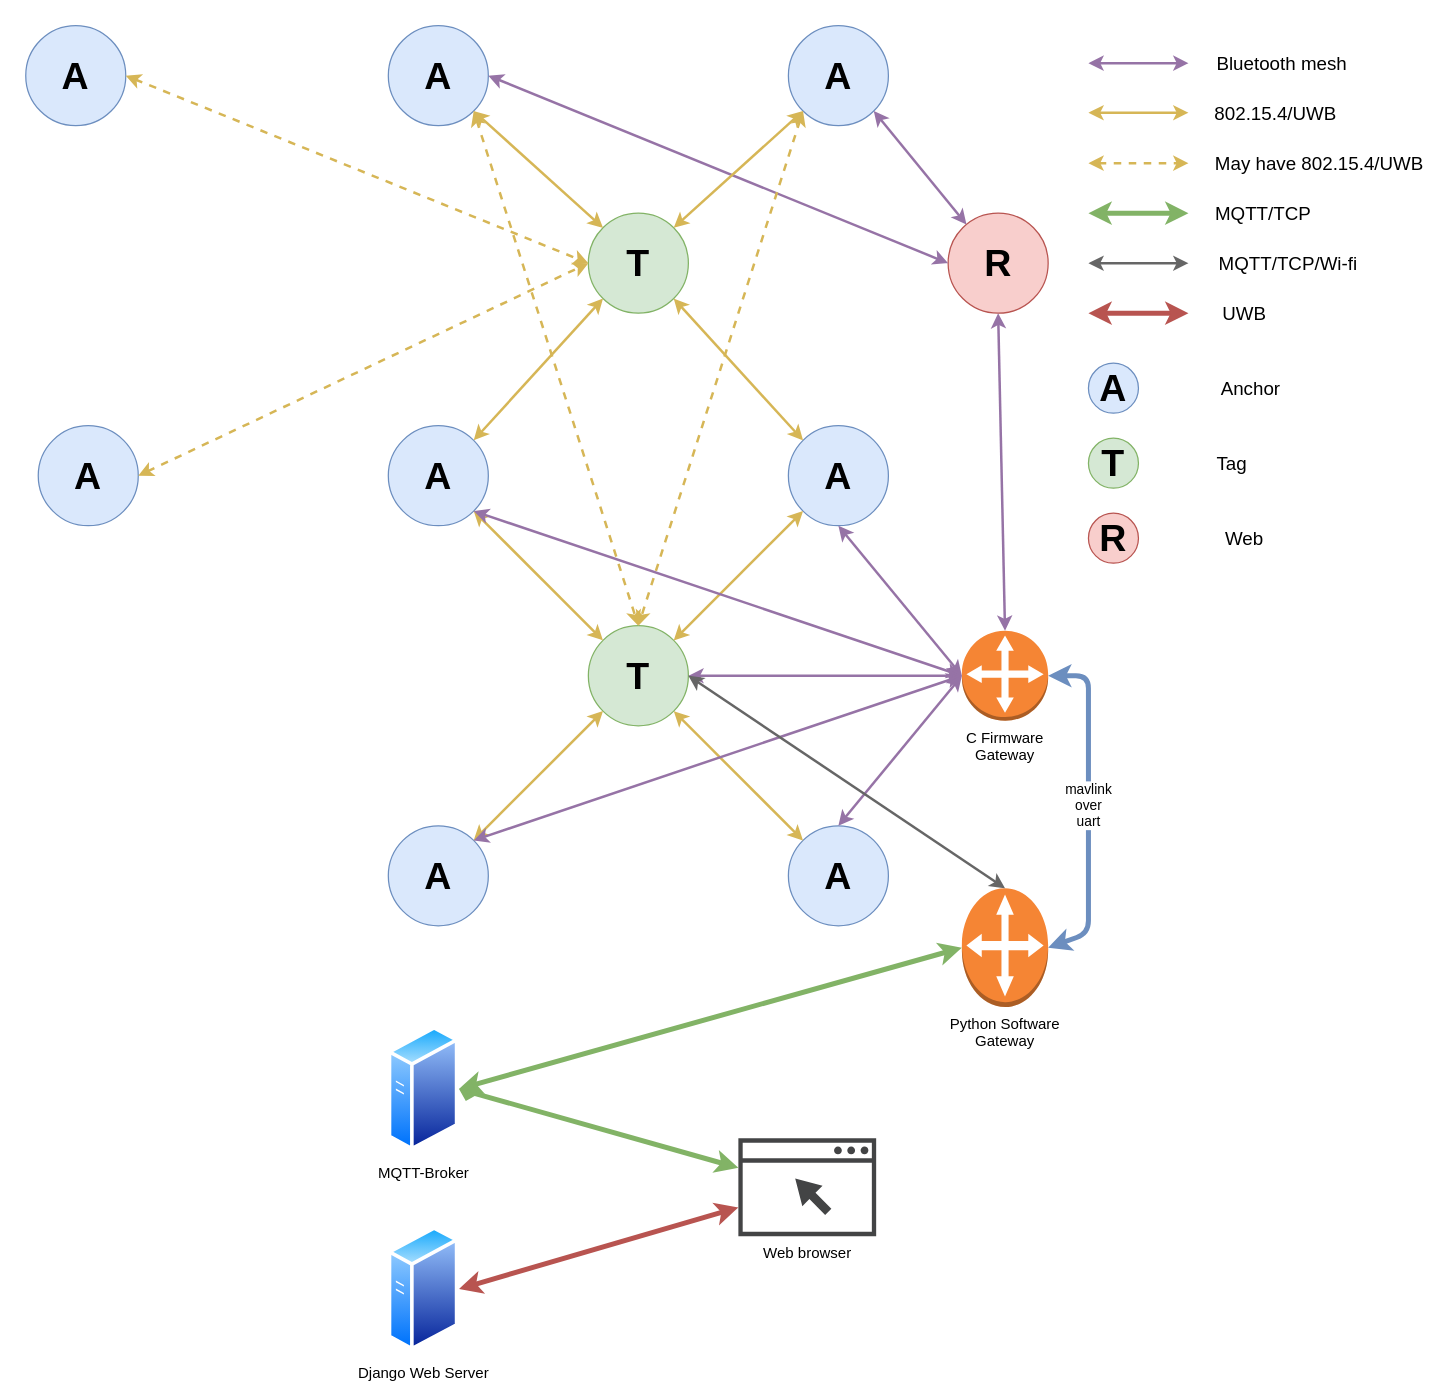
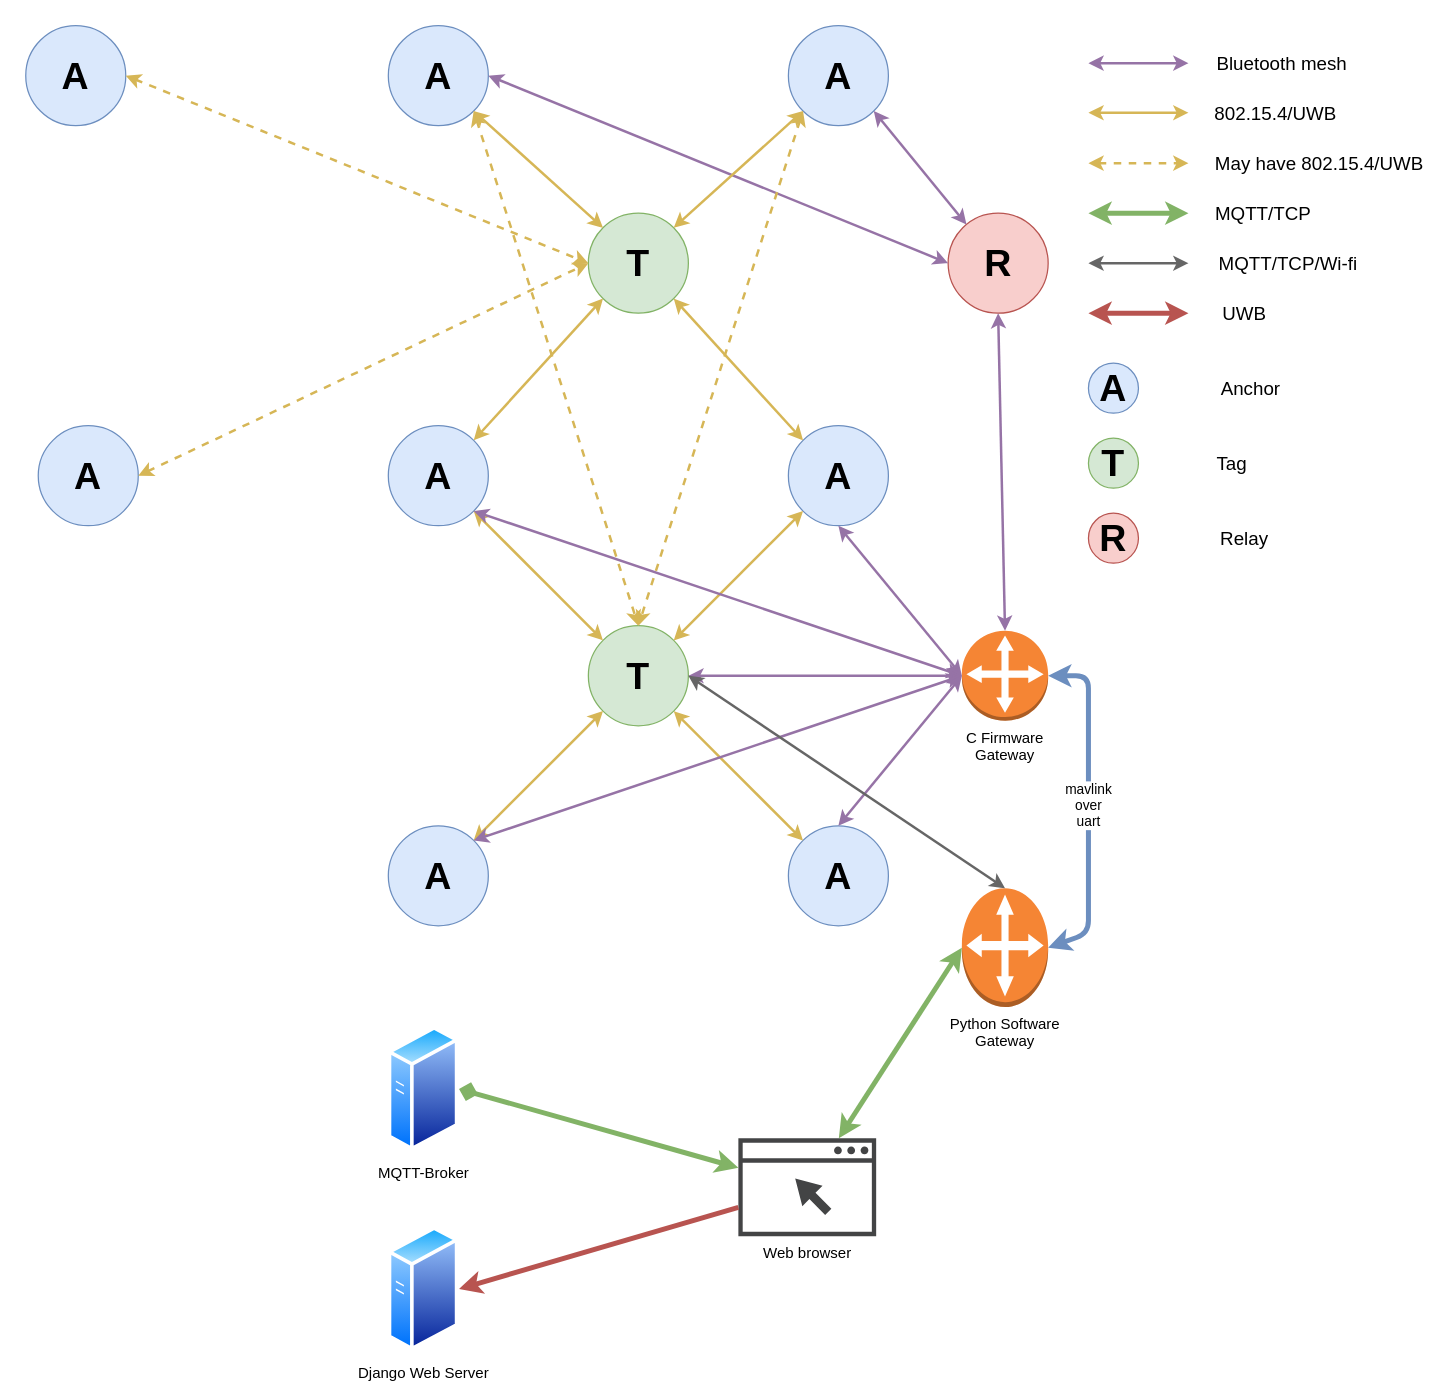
(1244, 538) -> (1244, 538)
(710, 1018) -> (900, 1043)
(721, 1212) -> (729, 1210)
